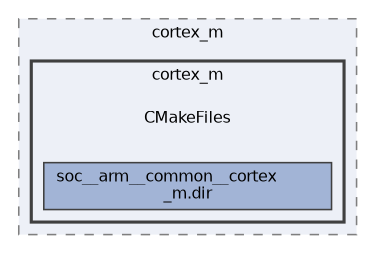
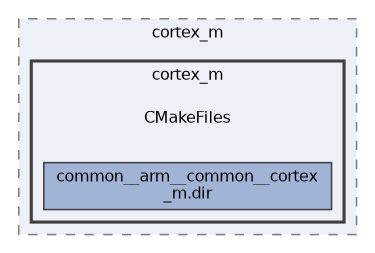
(188, 186) -> (188, 186)
